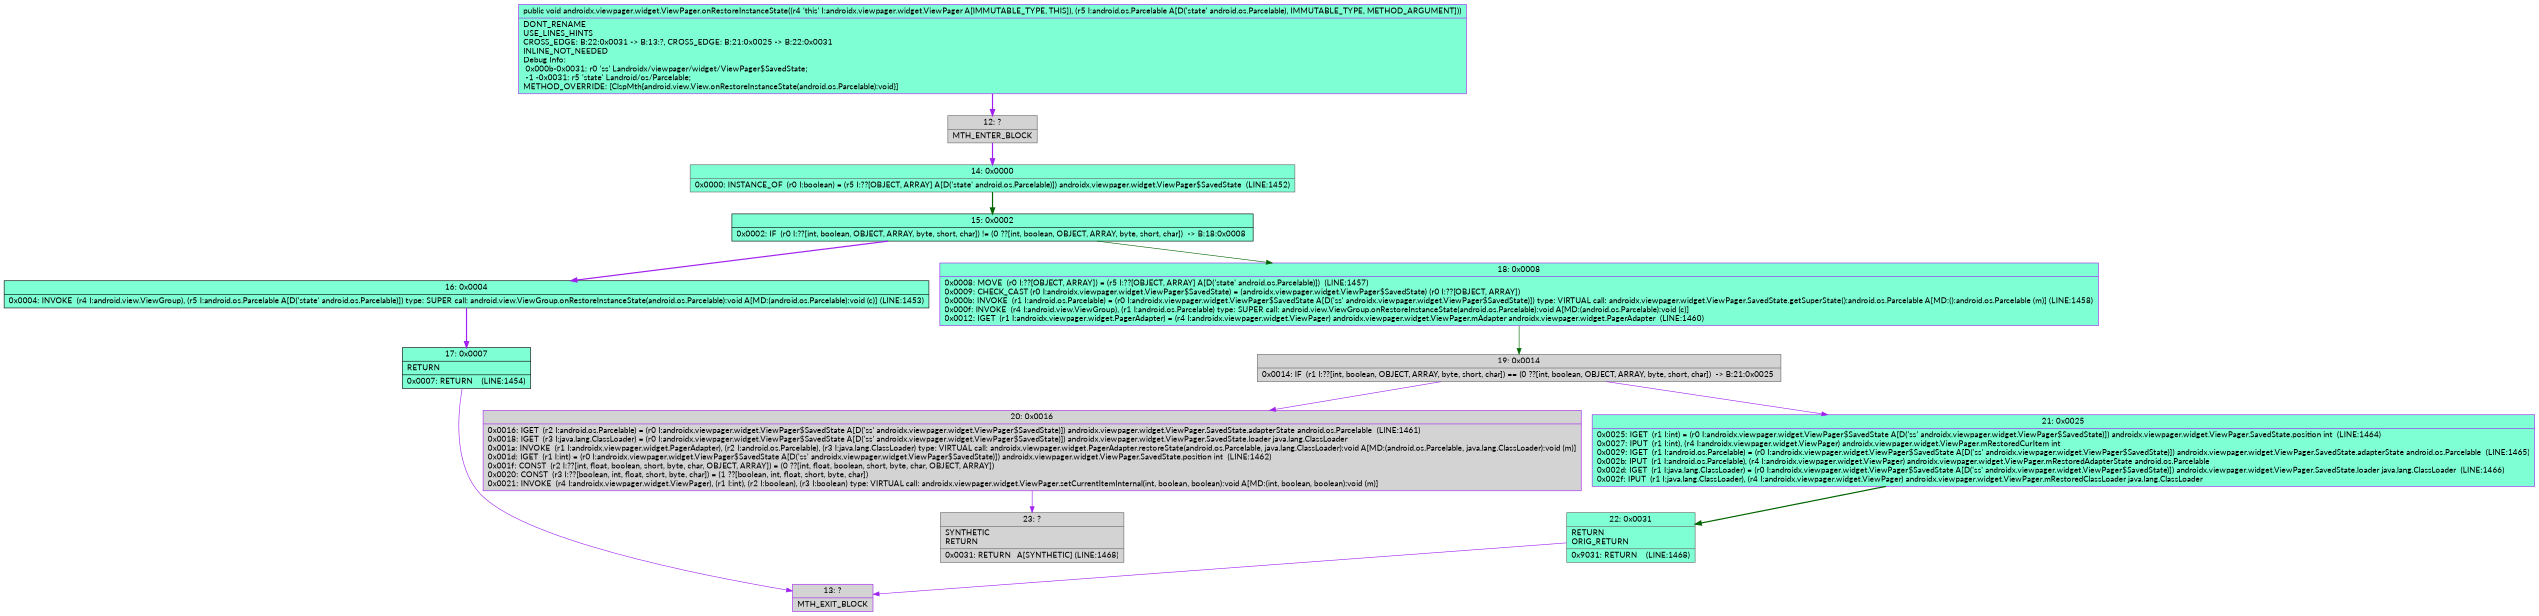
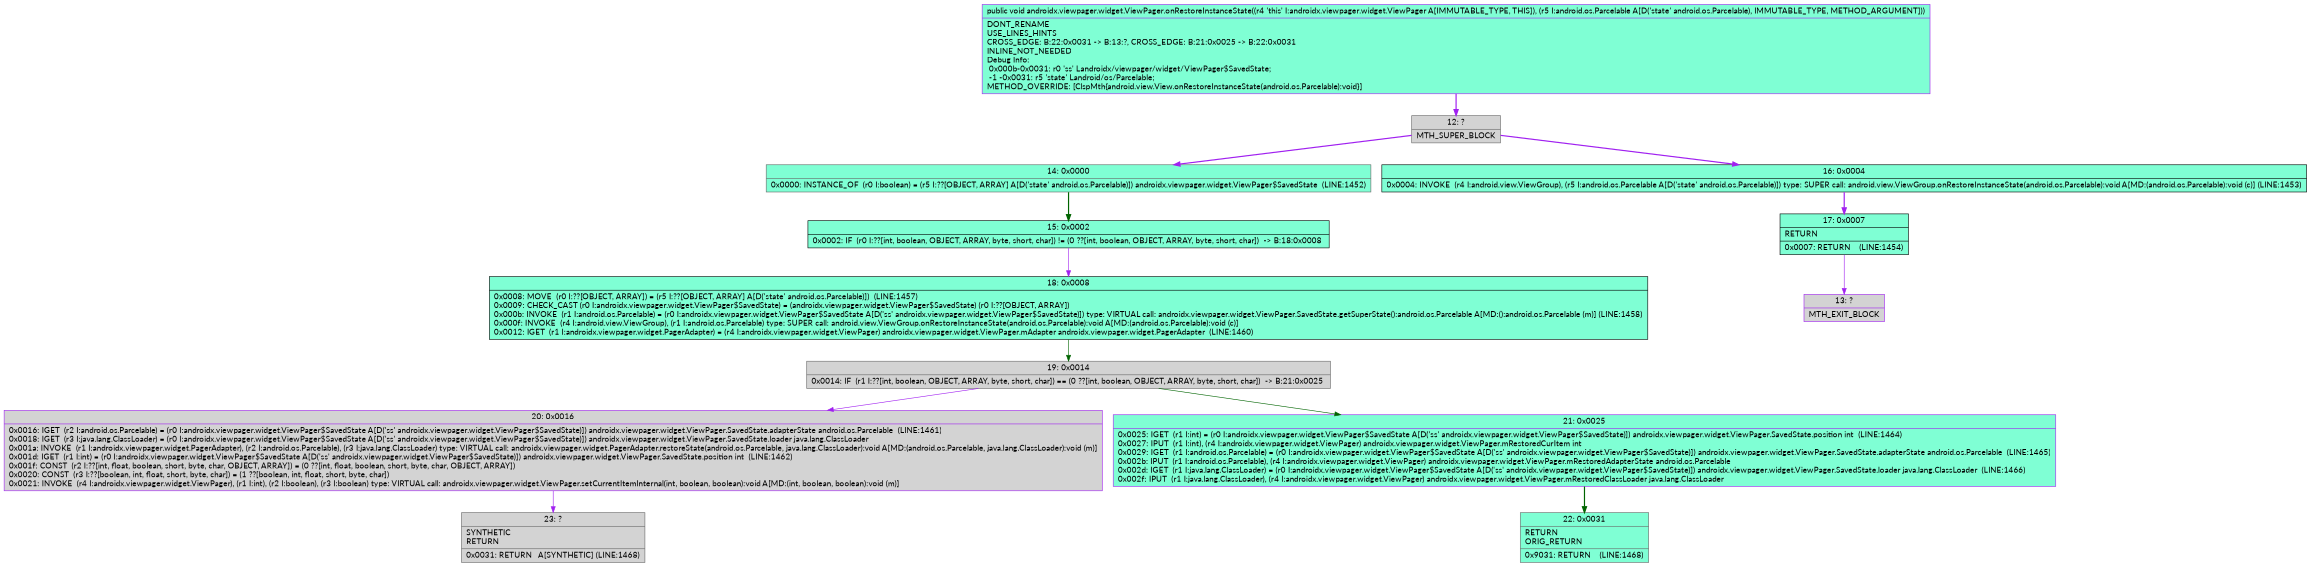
(993, 136) -> (1456, 136)
(1182, 252) -> (1069, 259)
(733, 261) -> (1617, 150)
(1519, 294) -> (1069, 308)
(1714, 398) -> (1247, 401)
(1223, 568) -> none
